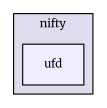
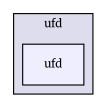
(53, 24) -> (53, 24)
